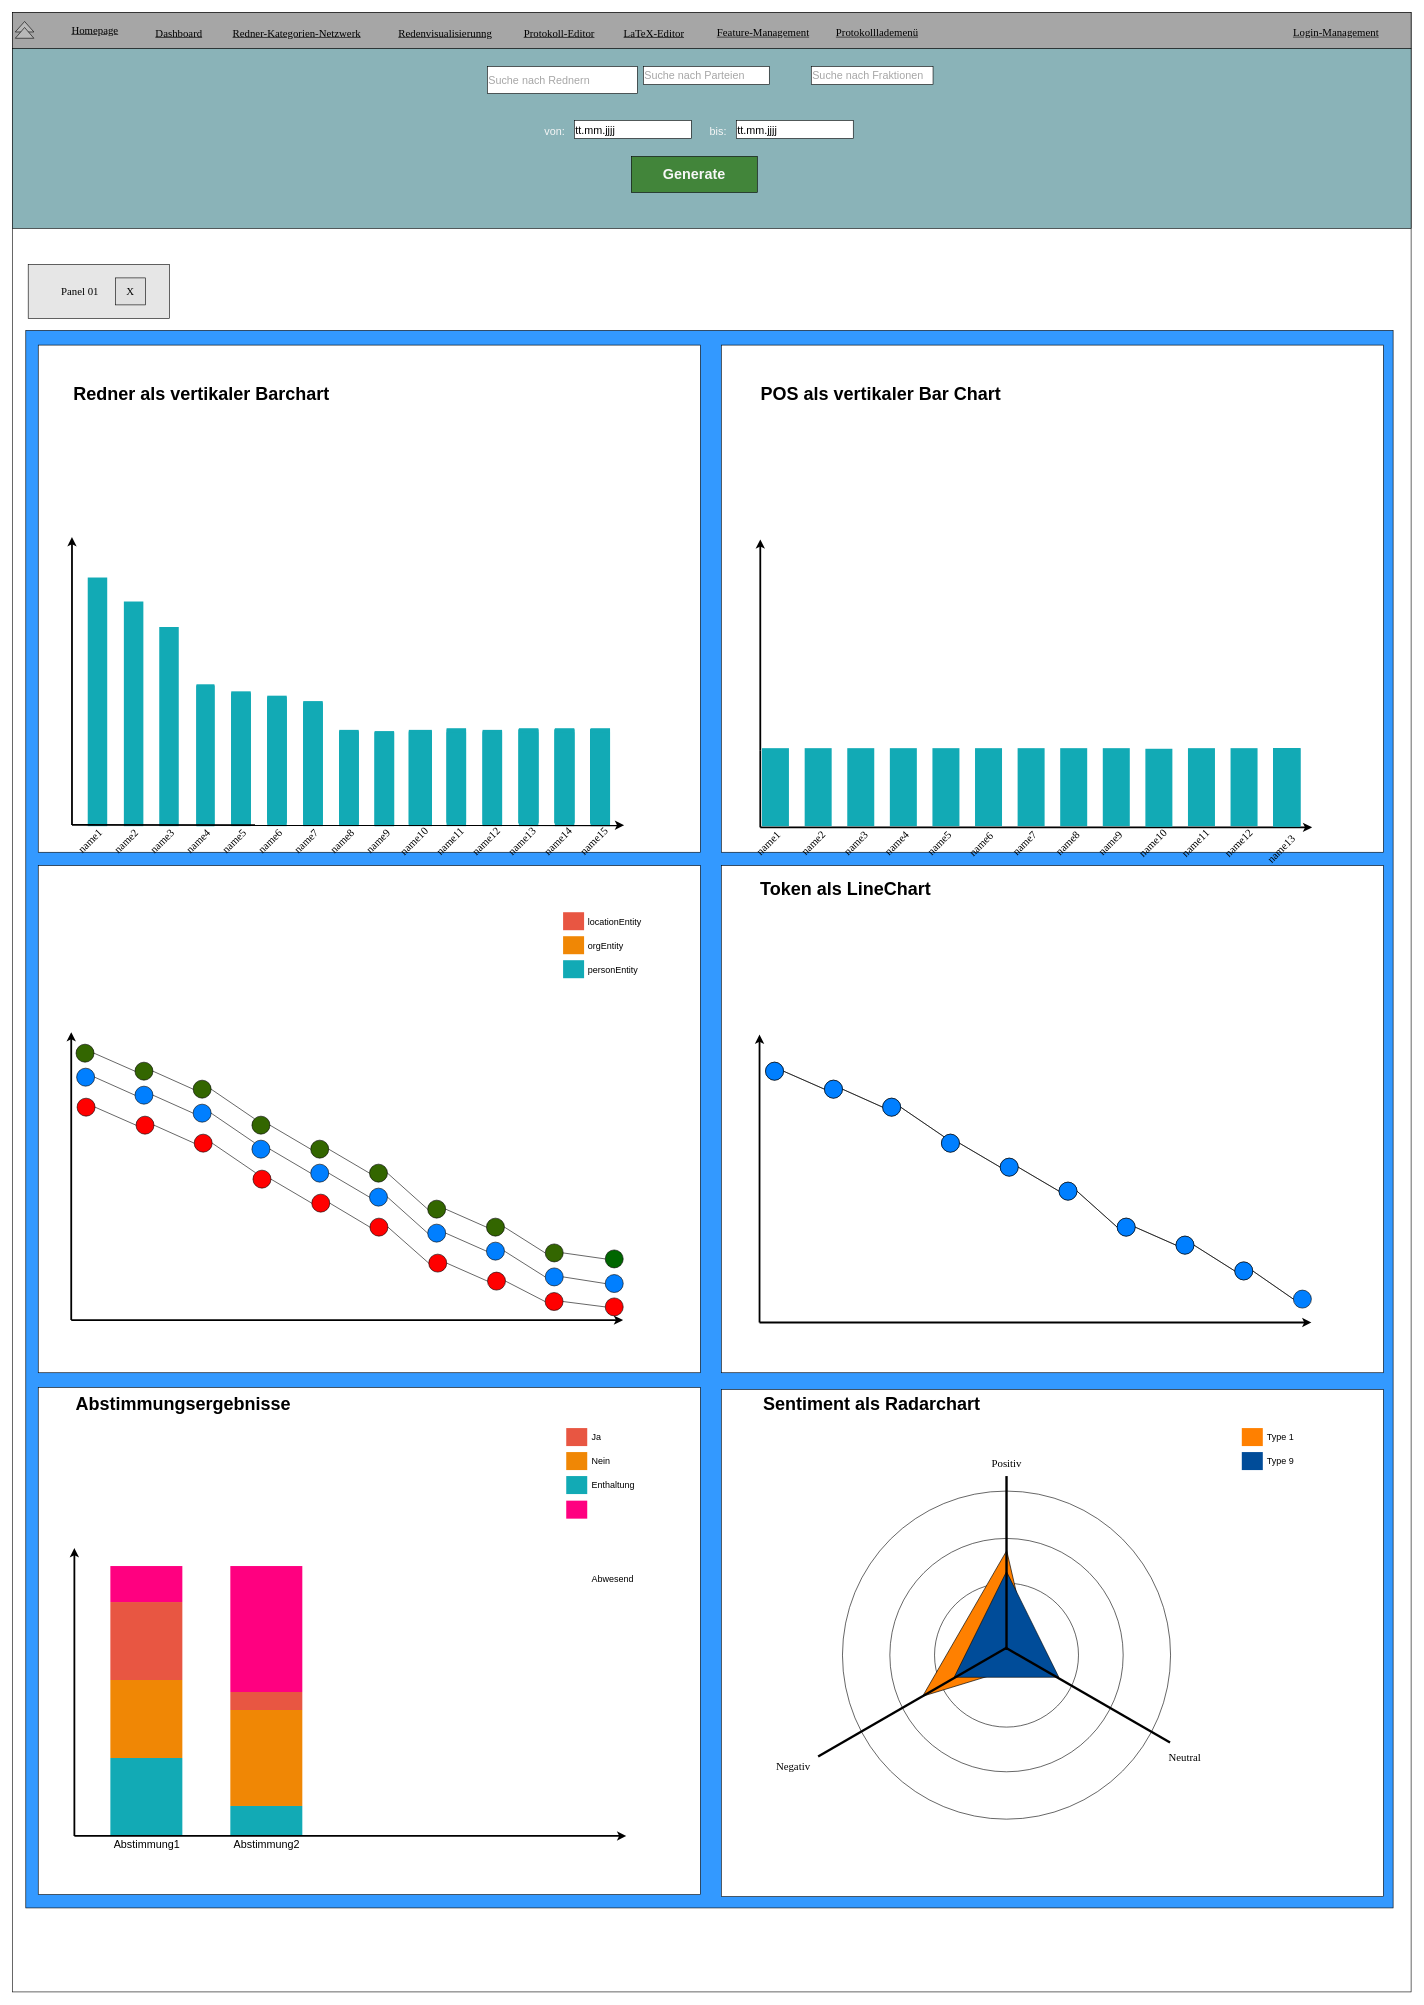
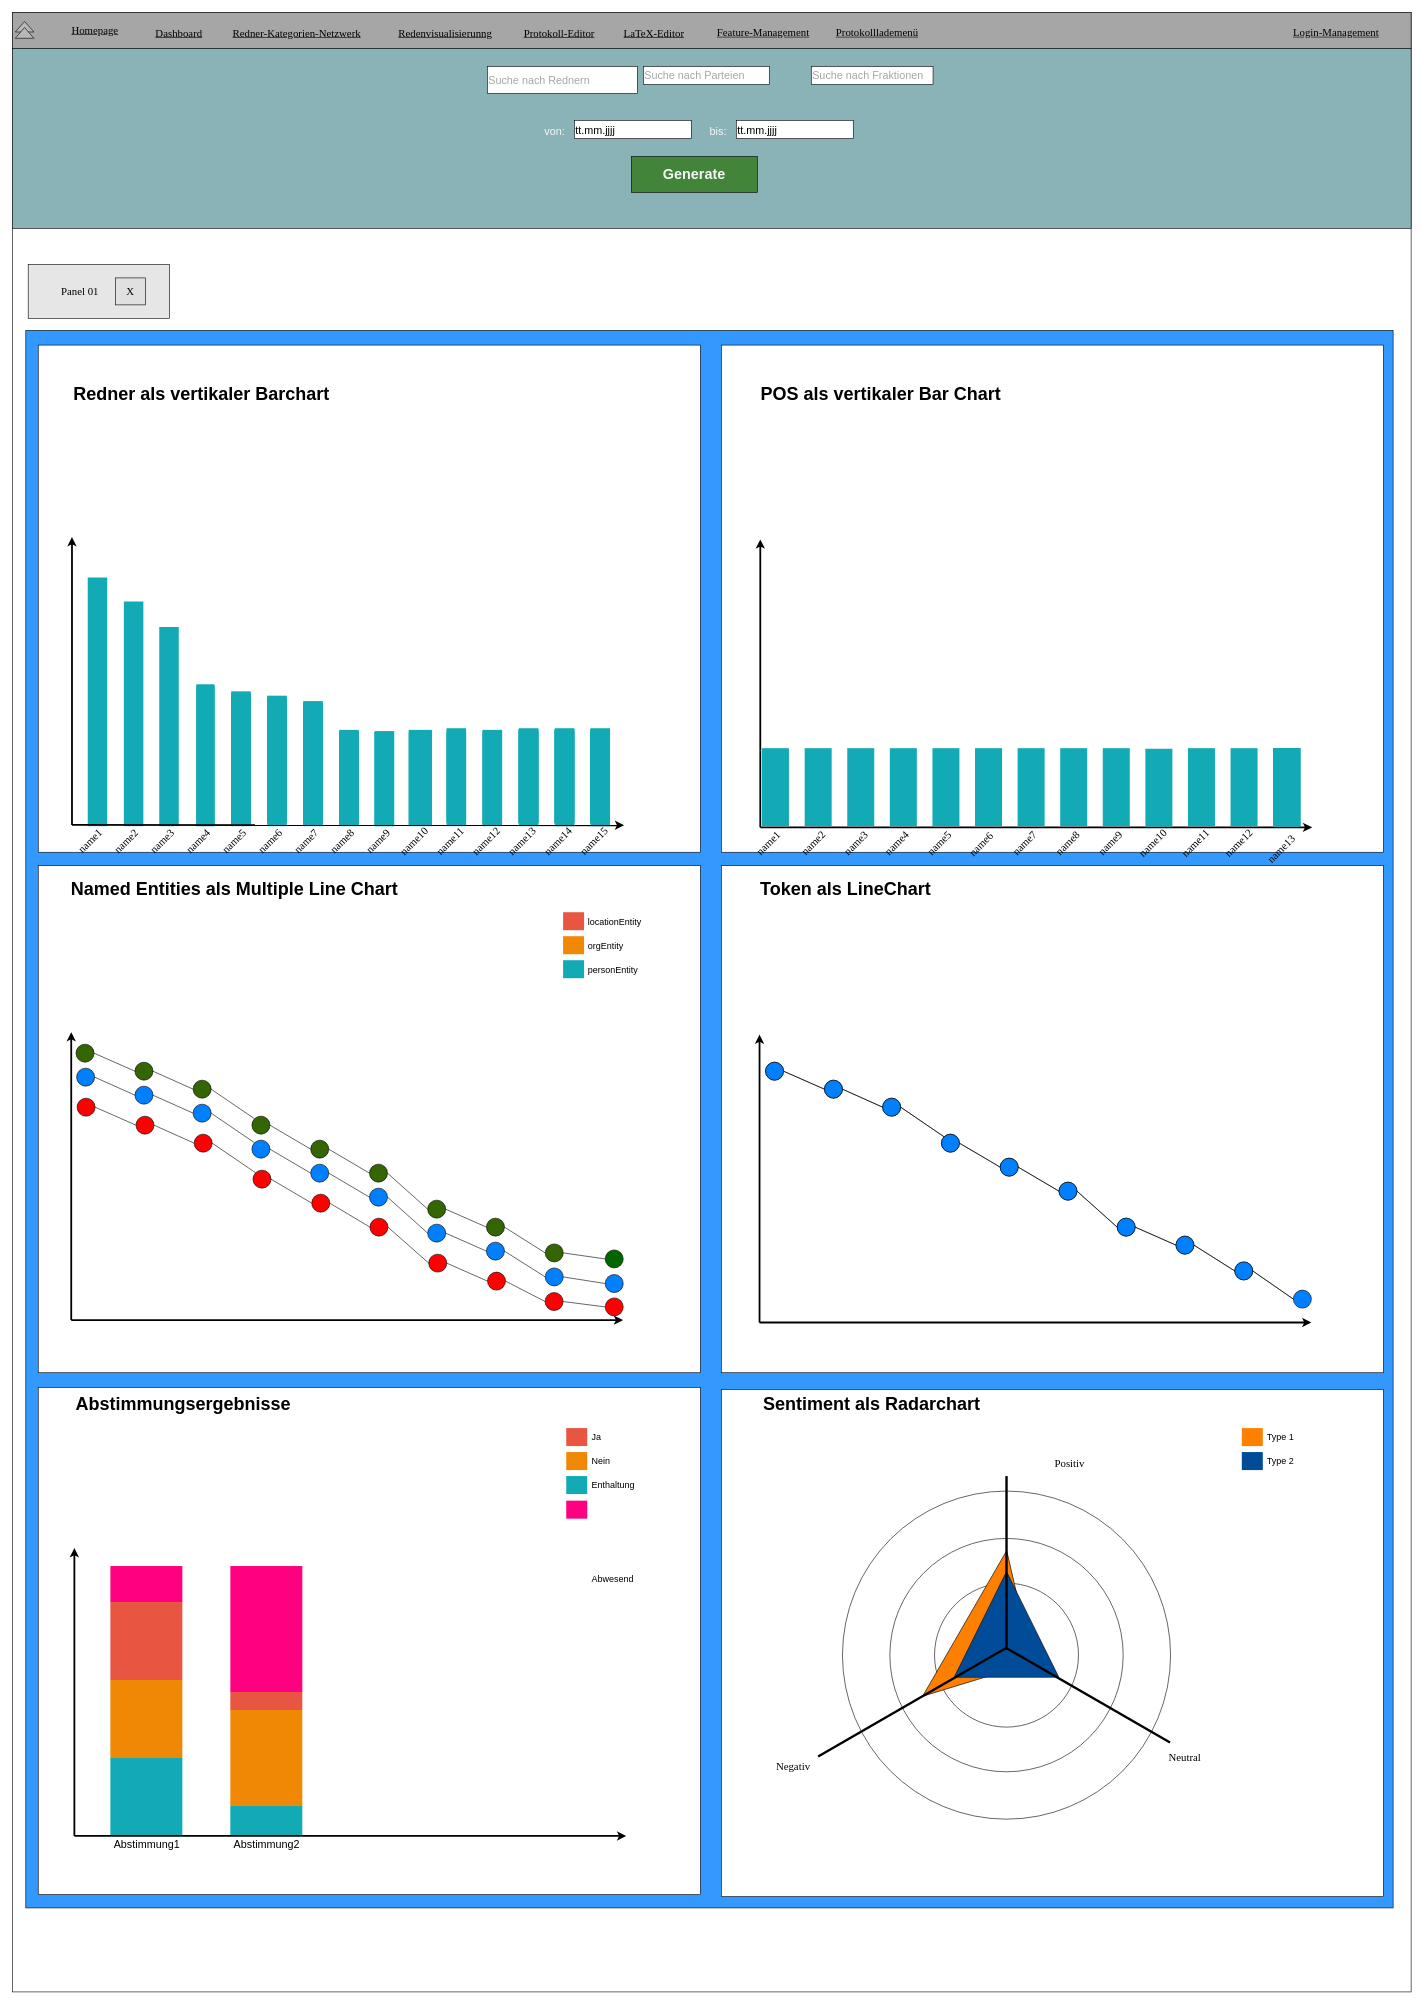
none -> (313, 890)
(1281, 1462) -> (1281, 1462)
(1007, 1464) -> (1070, 1464)
